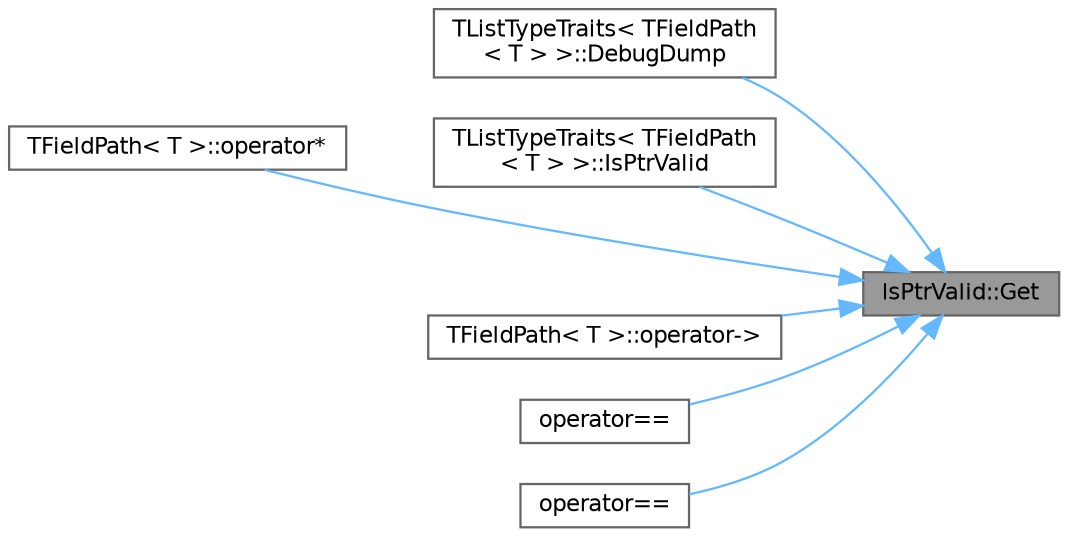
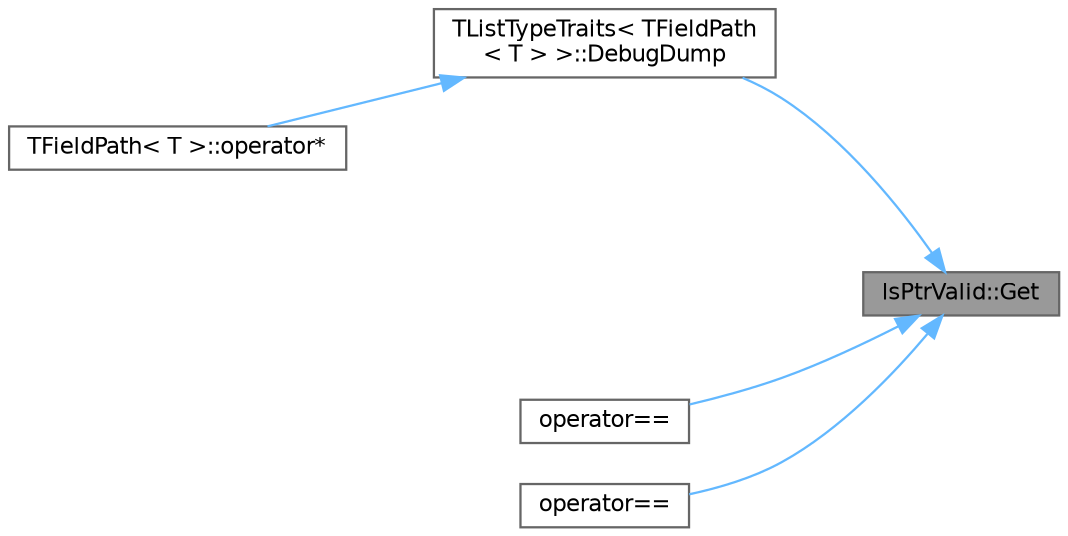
(605, 153) -> none
(551, 230) -> (355, 105)
(605, 337) -> none
